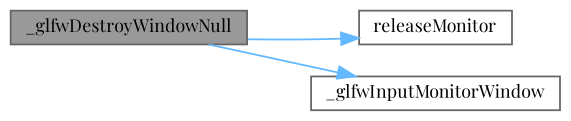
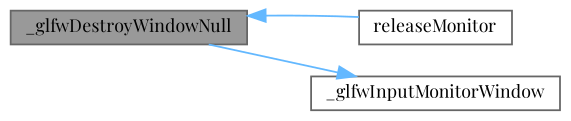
(294, 40) -> (312, 16)
